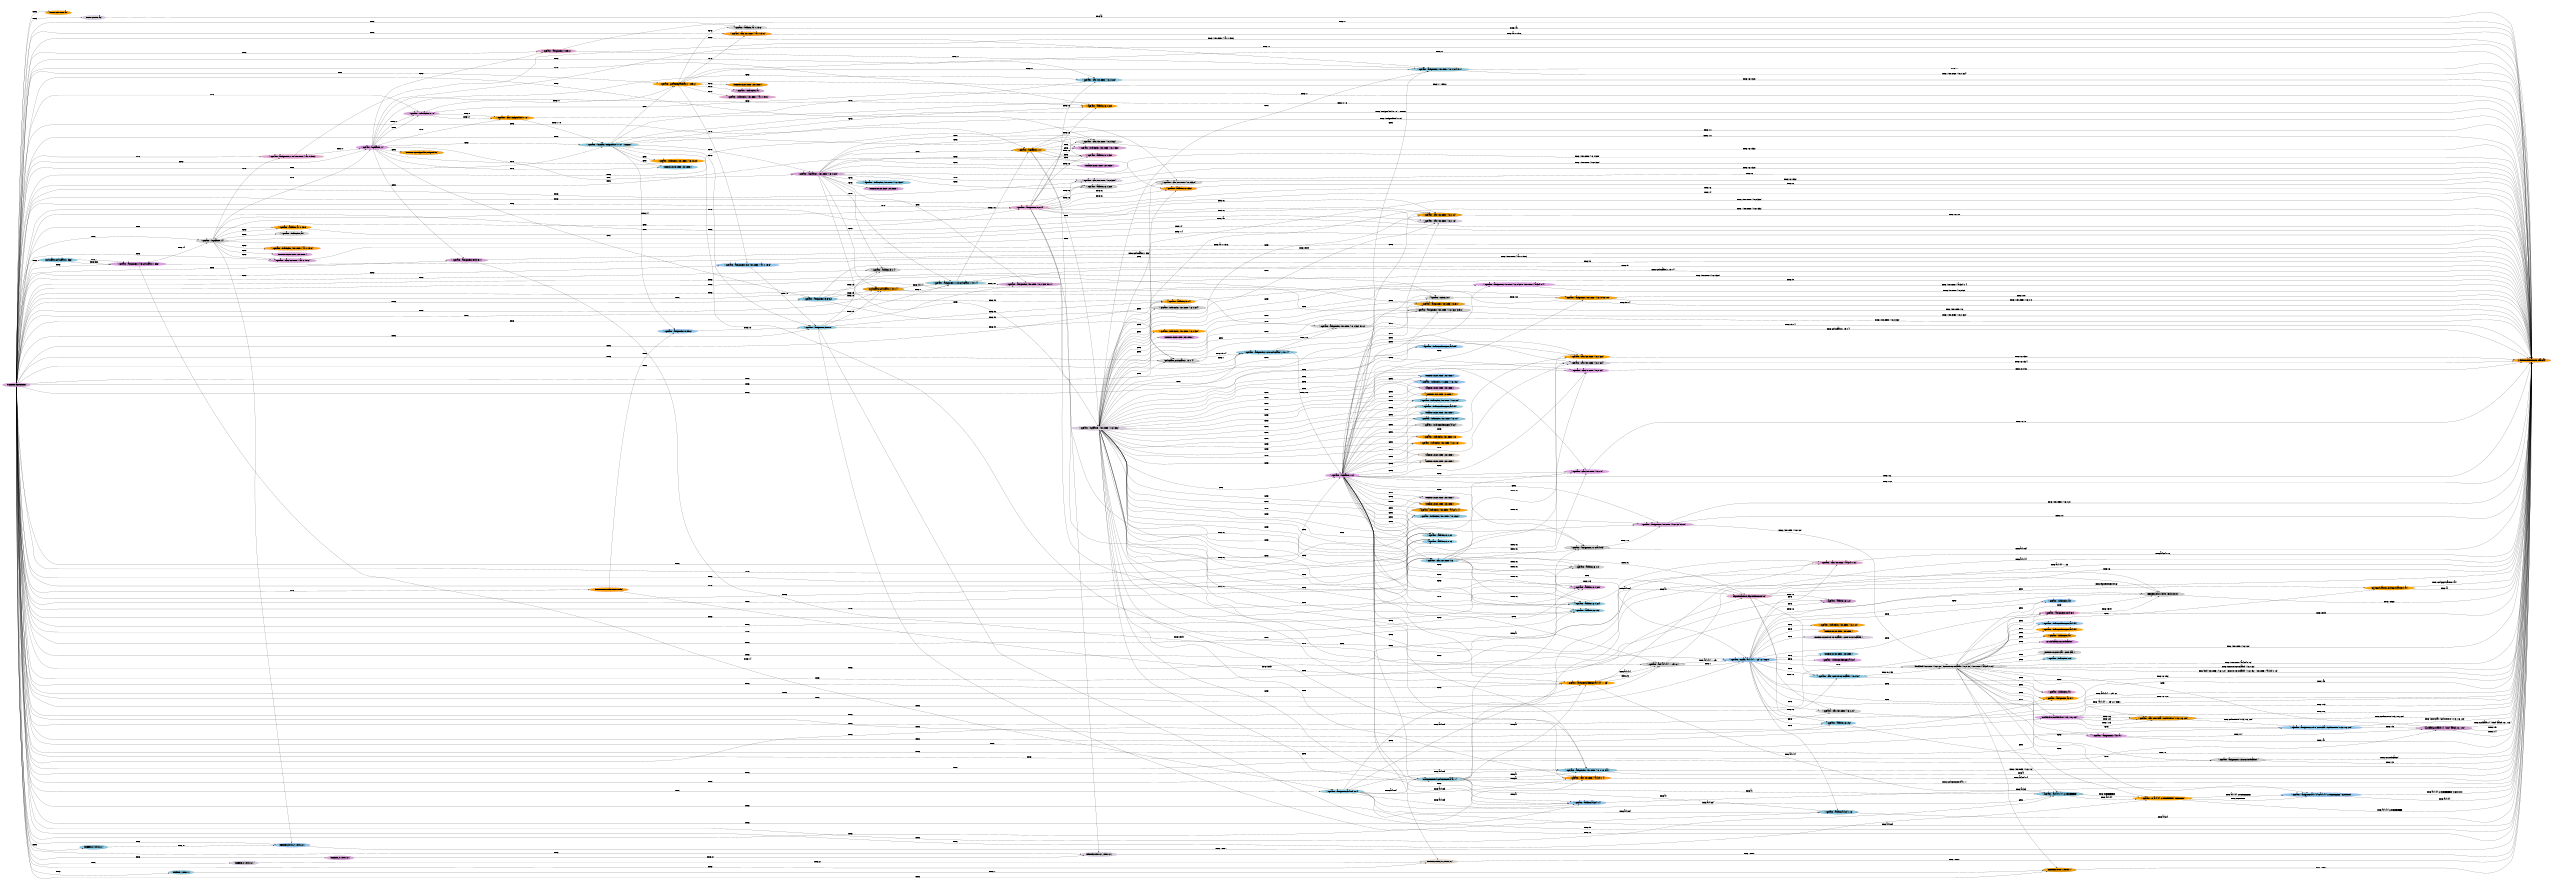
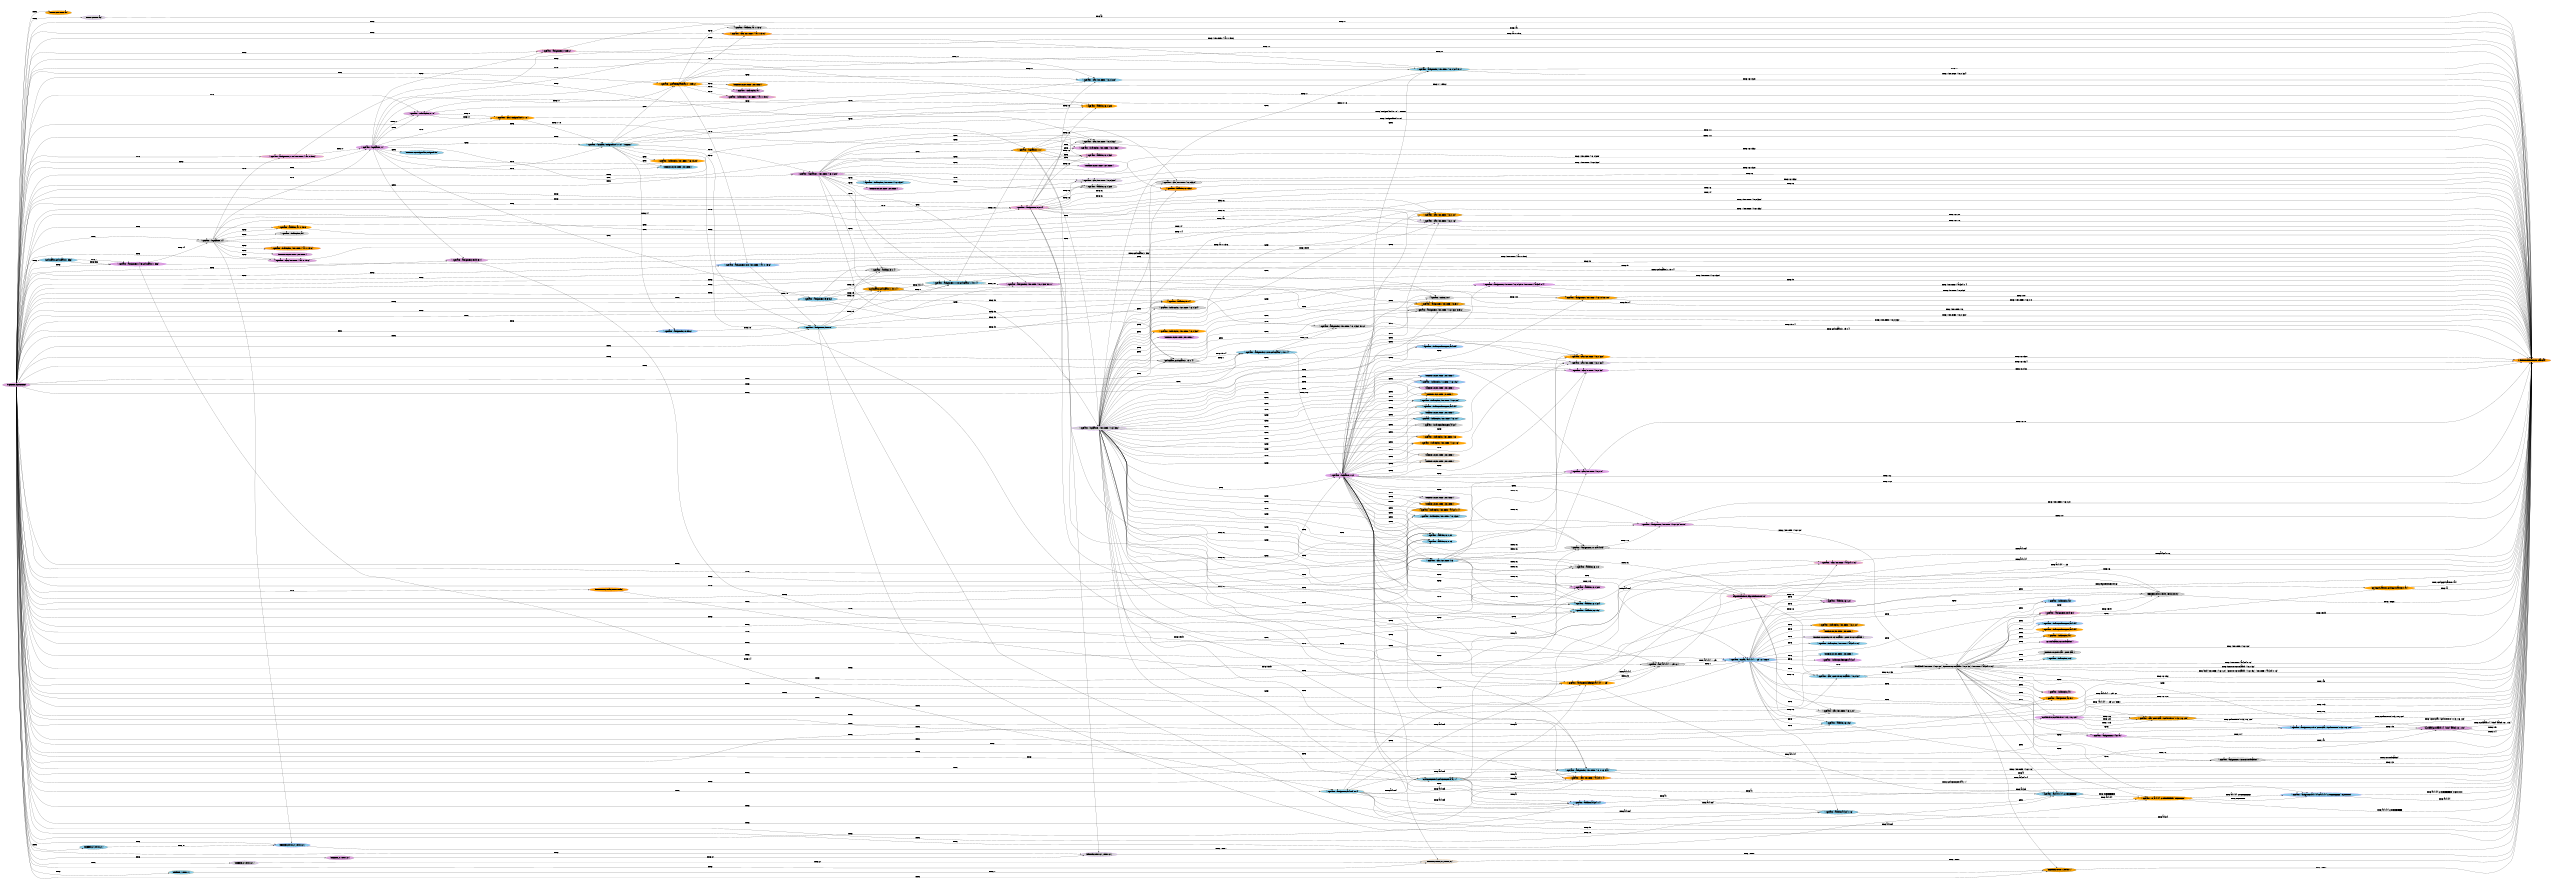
(421, 153) -> (421, 153)
none -> (2055, 221)
(621, 453) -> (318, 332)
(1838, 637) -> (1838, 637)
(1614, 644) -> none
none -> (1838, 644)
